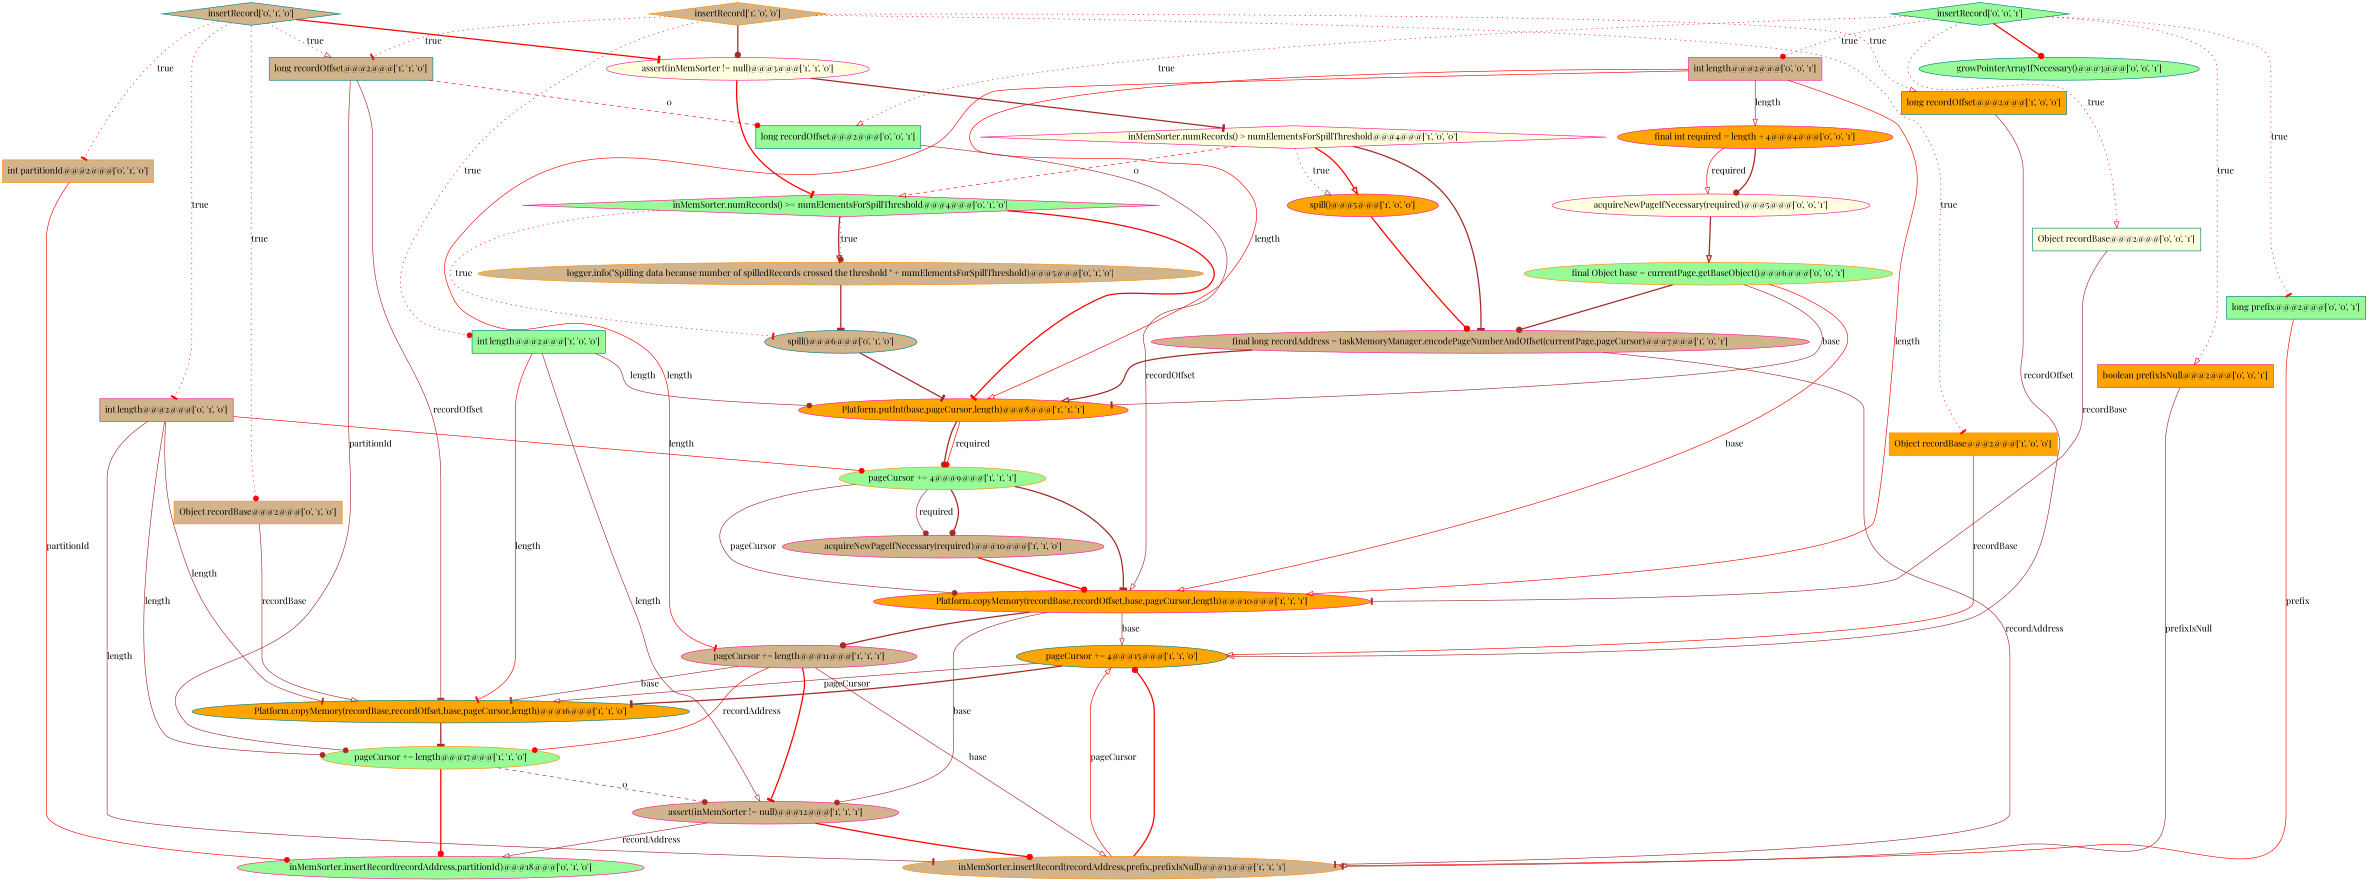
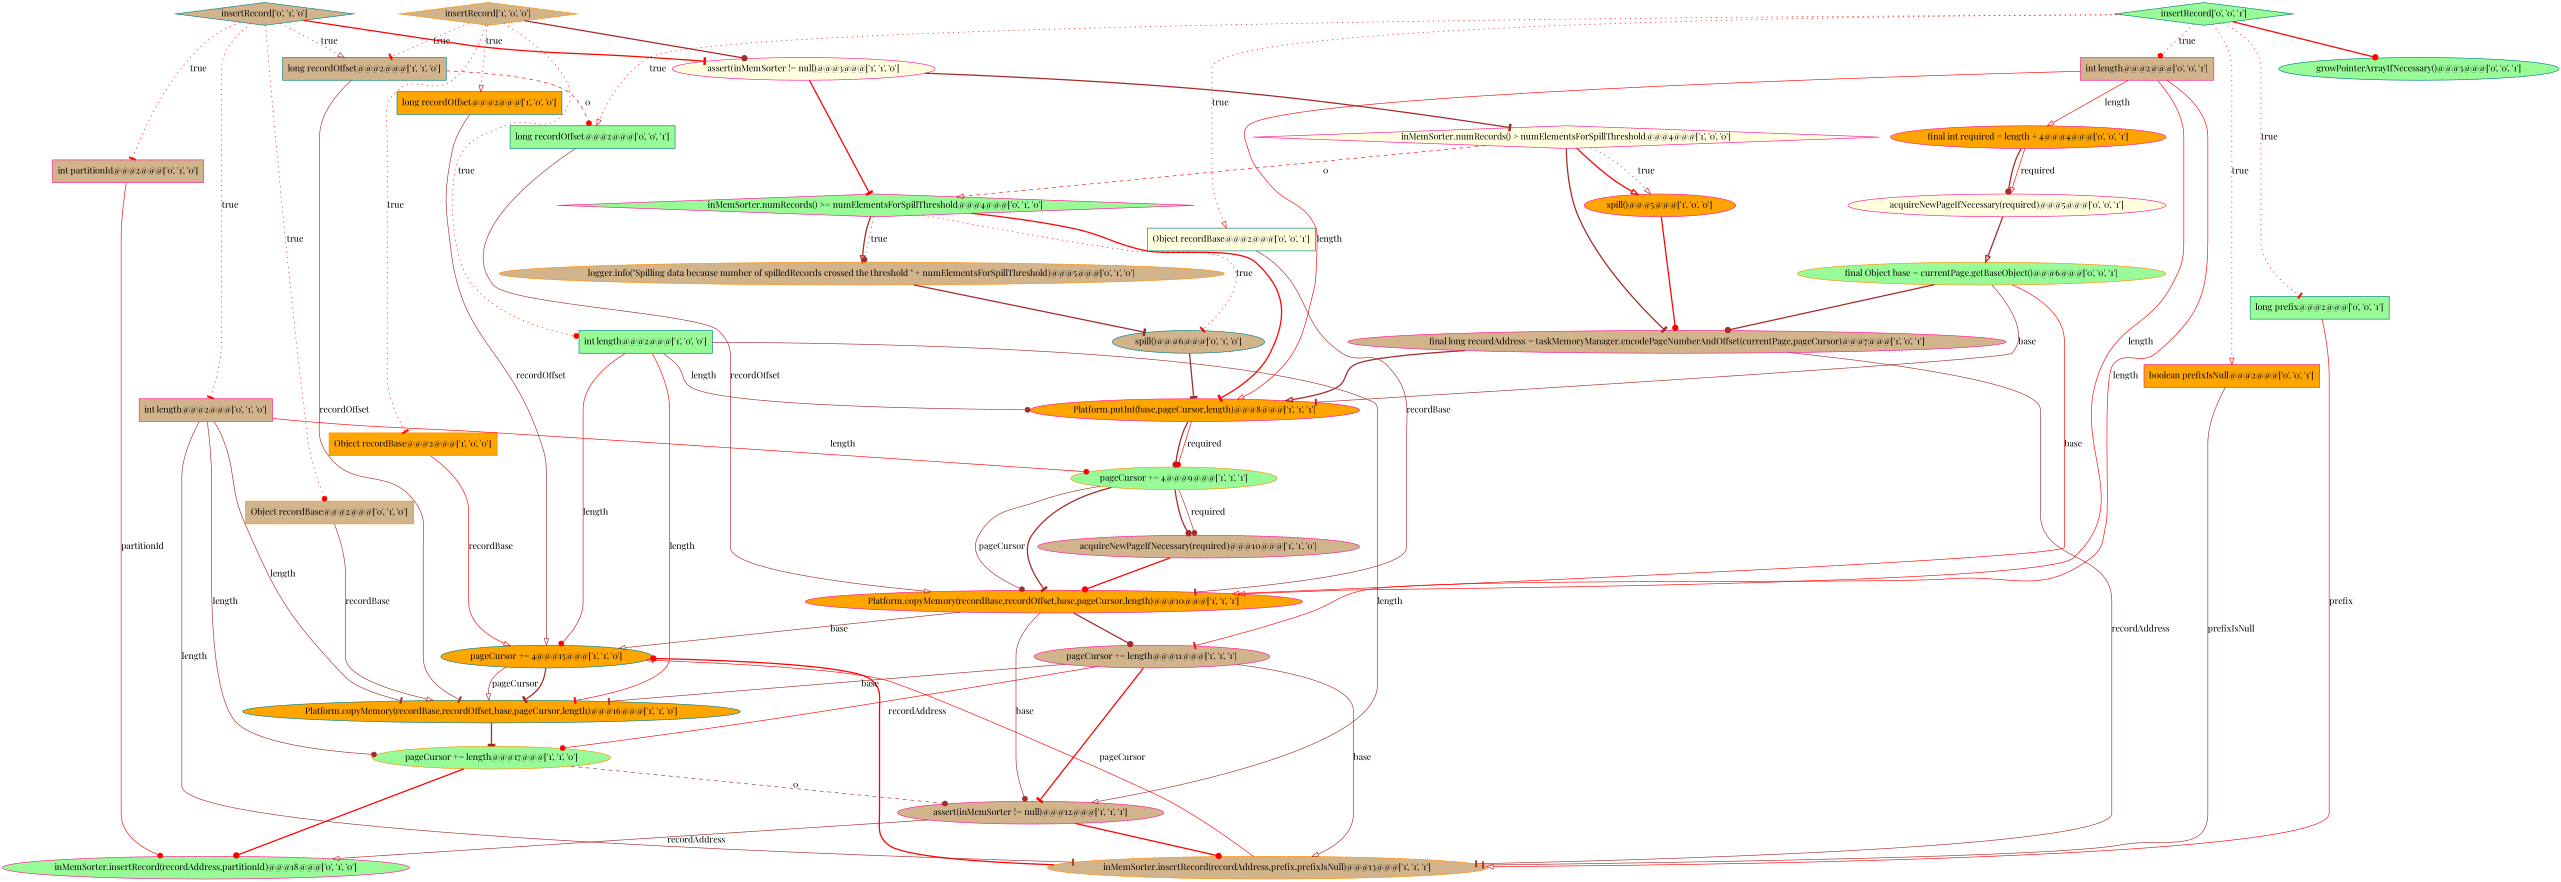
(78, 171) -> (128, 171)
none -> (583, 492)
(349, 526) -> none
